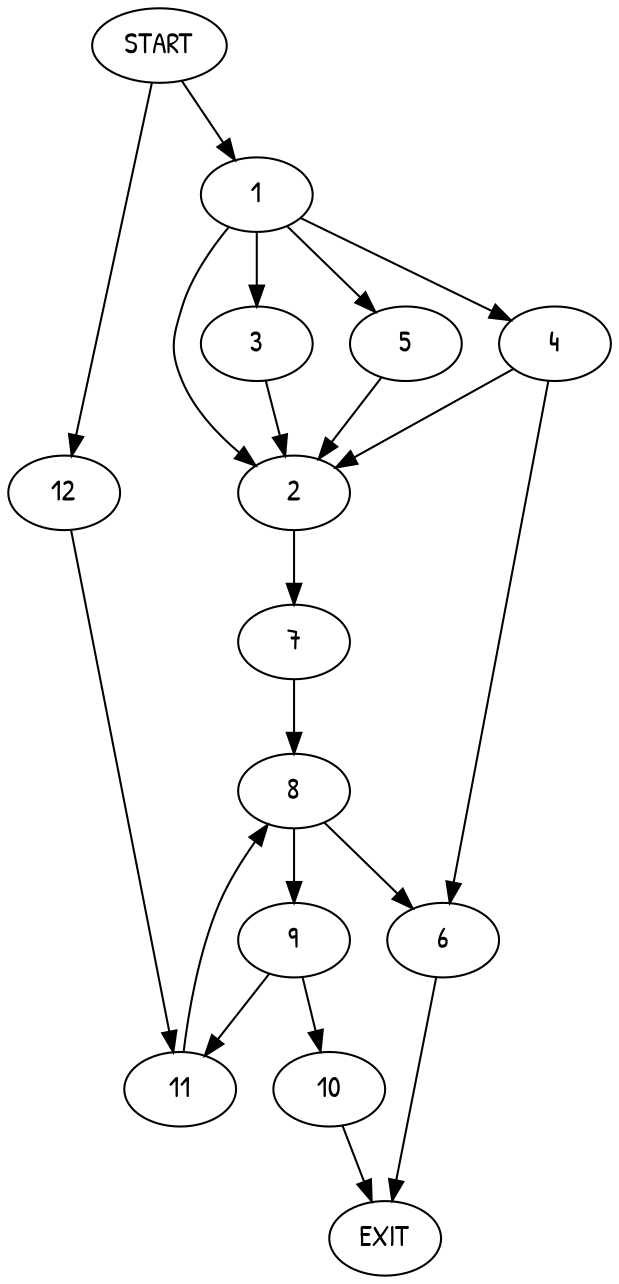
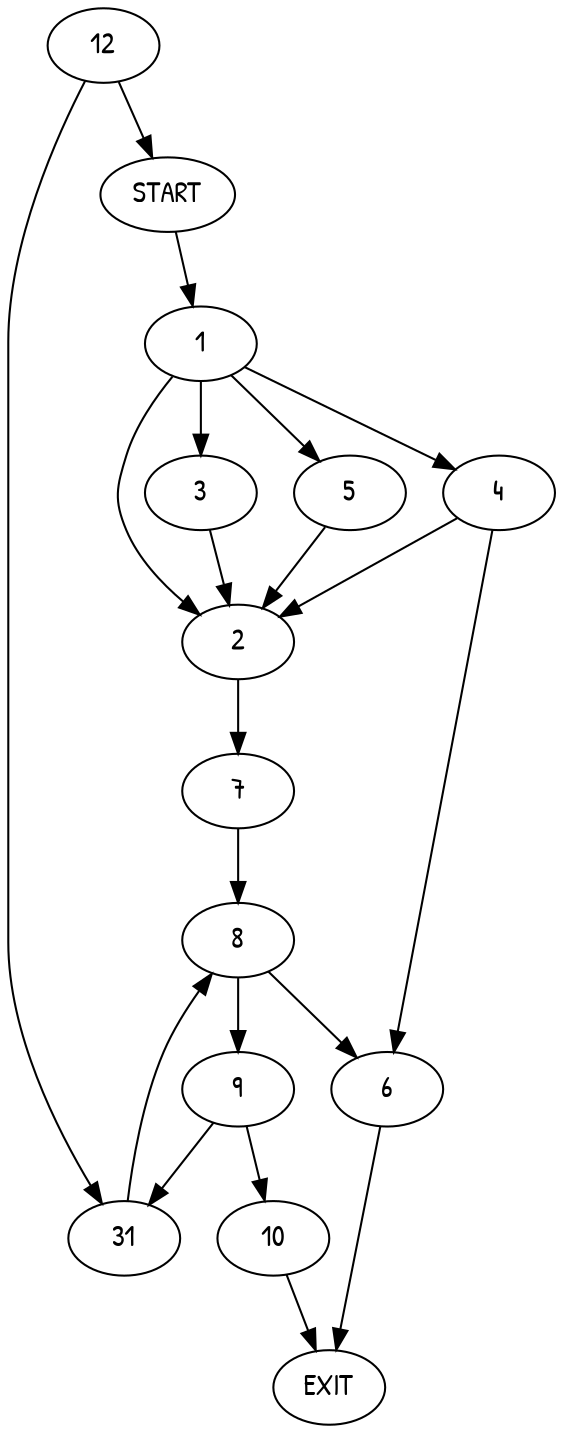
(114, 259) -> (131, 110)
(180, 1089) -> (124, 1238)
